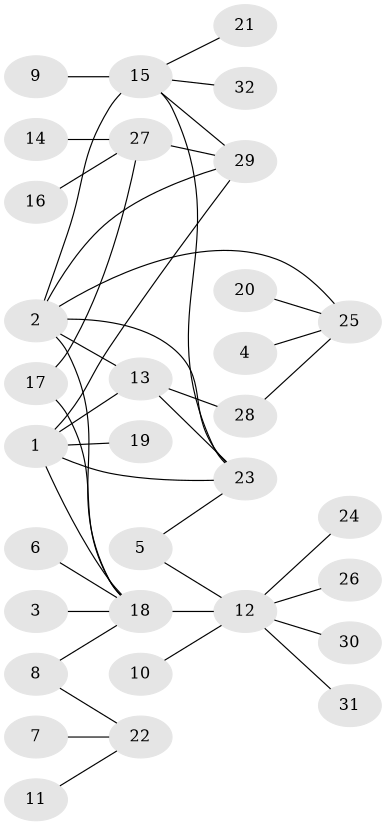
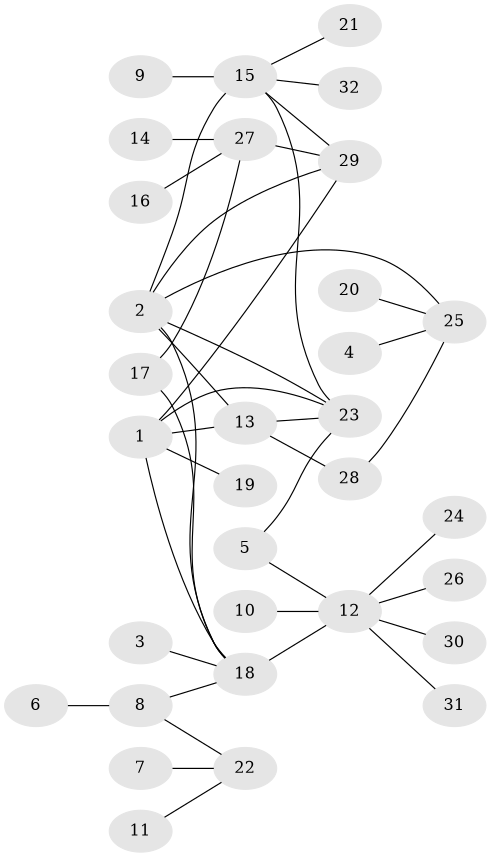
(88, 580) -> (89, 706)
